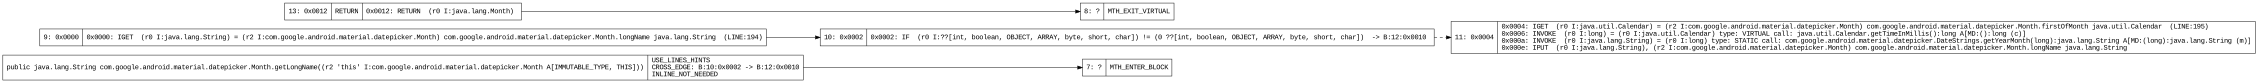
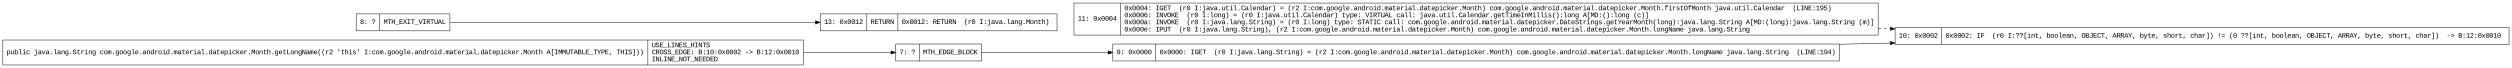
(798, 12) -> (633, 22)
(1440, 37) -> (1884, 29)
none -> (1045, 52)
(1139, 67) -> (950, 52)
